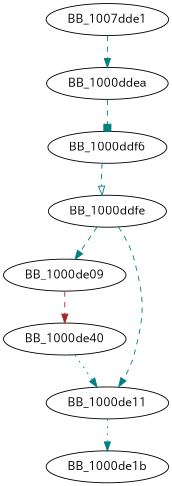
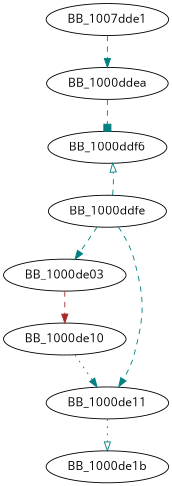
(101, 175) -> (113, 184)
(65, 275) -> (65, 275)
(65, 339) -> (65, 339)
(107, 431) -> (107, 431)
